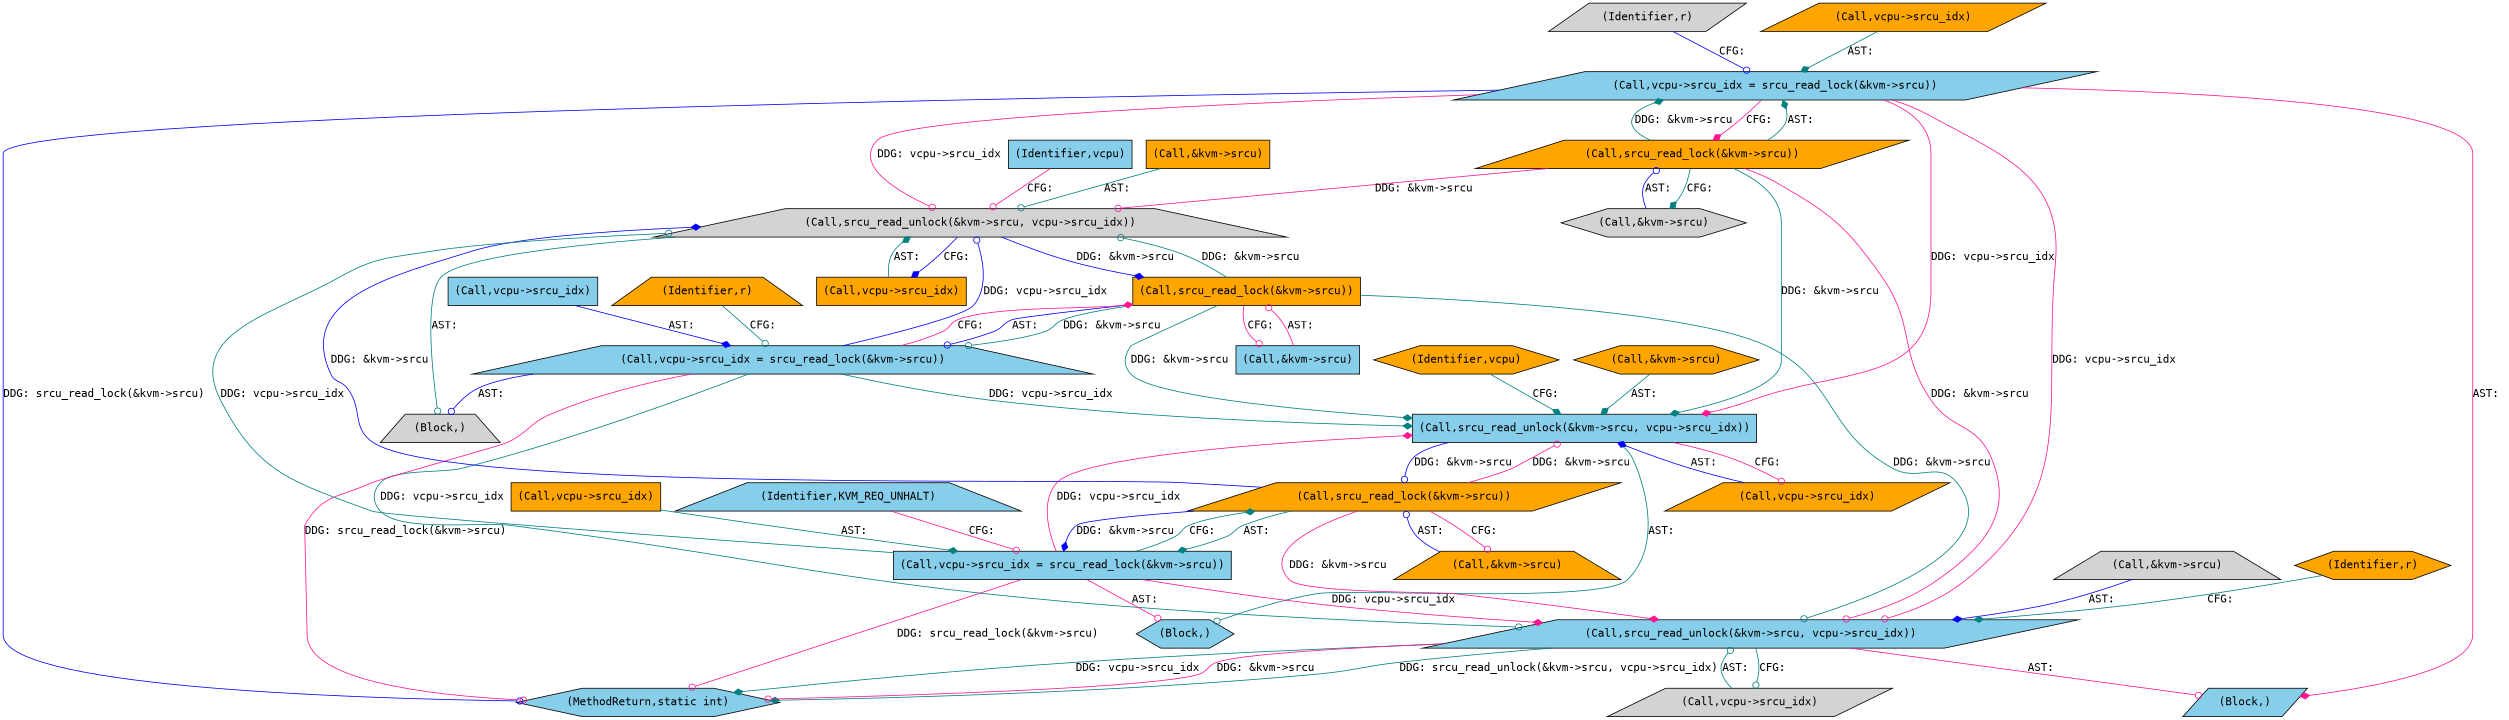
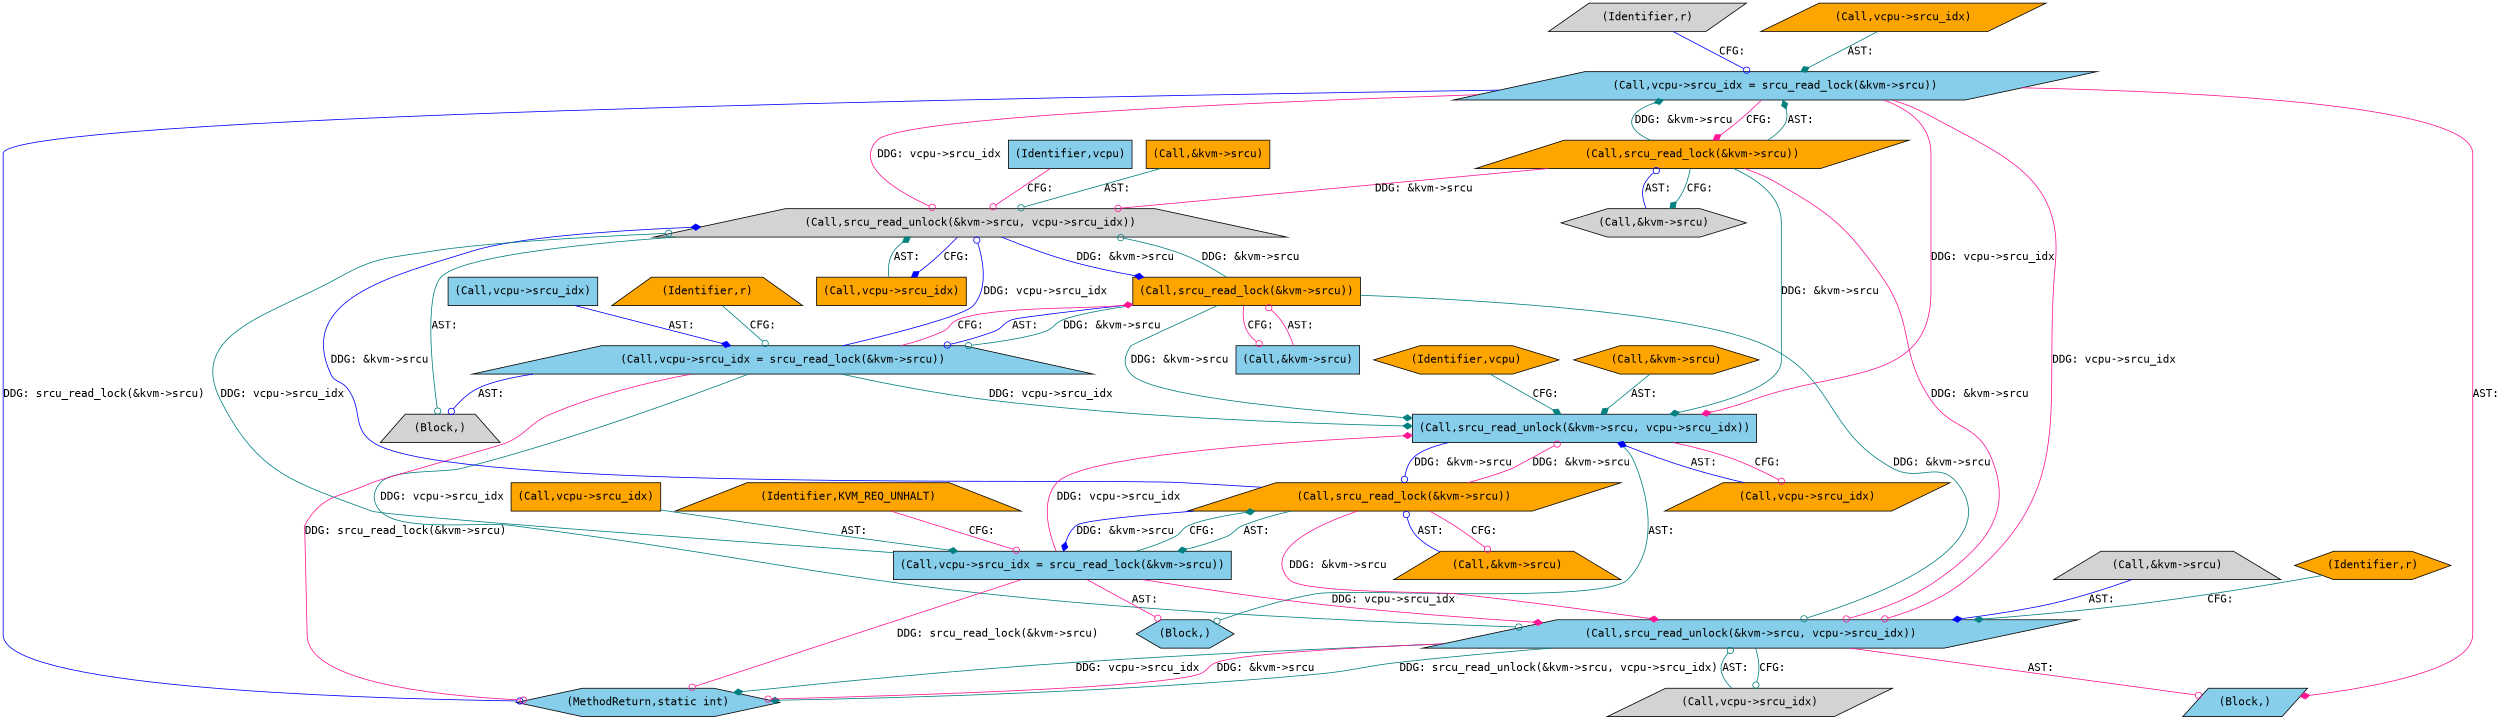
(848, 497) -> (848, 497)
